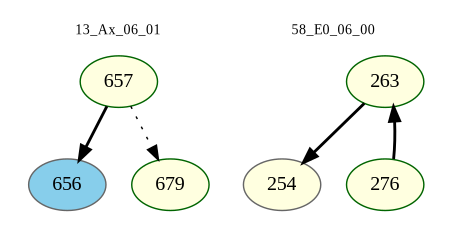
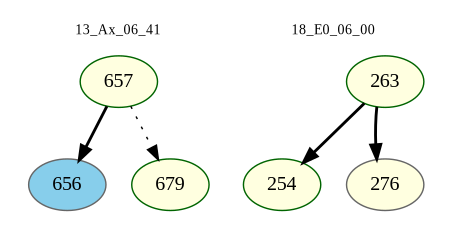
(119, 31) -> (119, 31)
(334, 31) -> (334, 31)
(395, 140) -> (376, 126)
(282, 185) -> (282, 185)
(385, 185) -> (385, 185)
